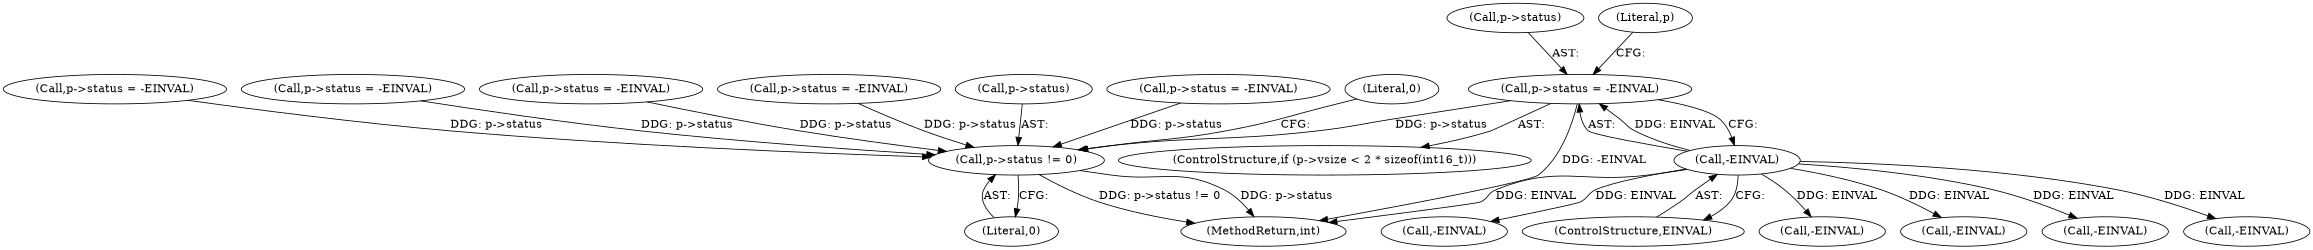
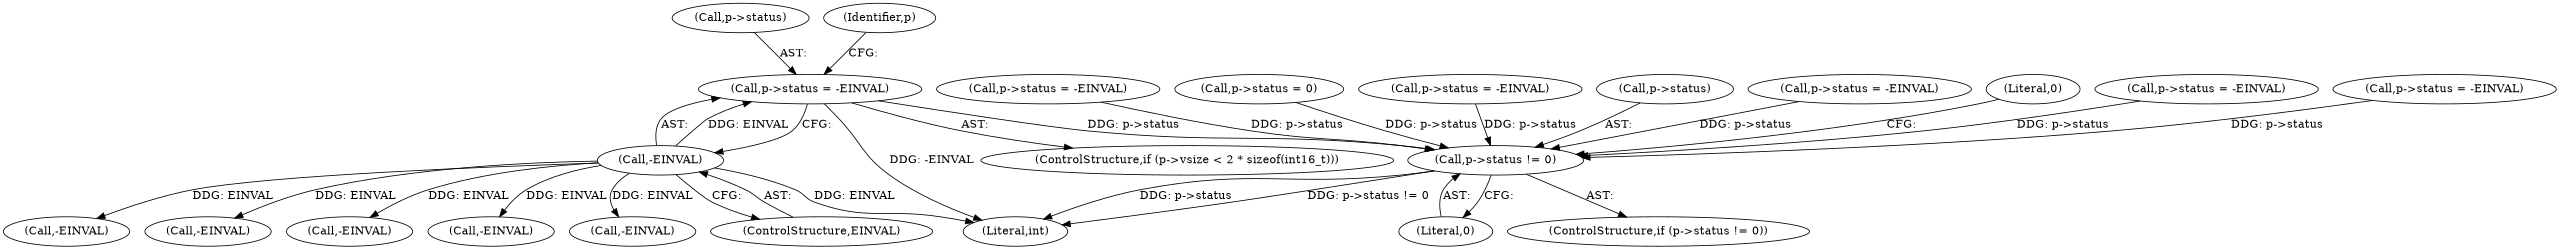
(1646, 18) -> (880, 18)
none -> (1259, 89)
(1263, 232) -> (1015, 232)
none -> (1658, 232)
